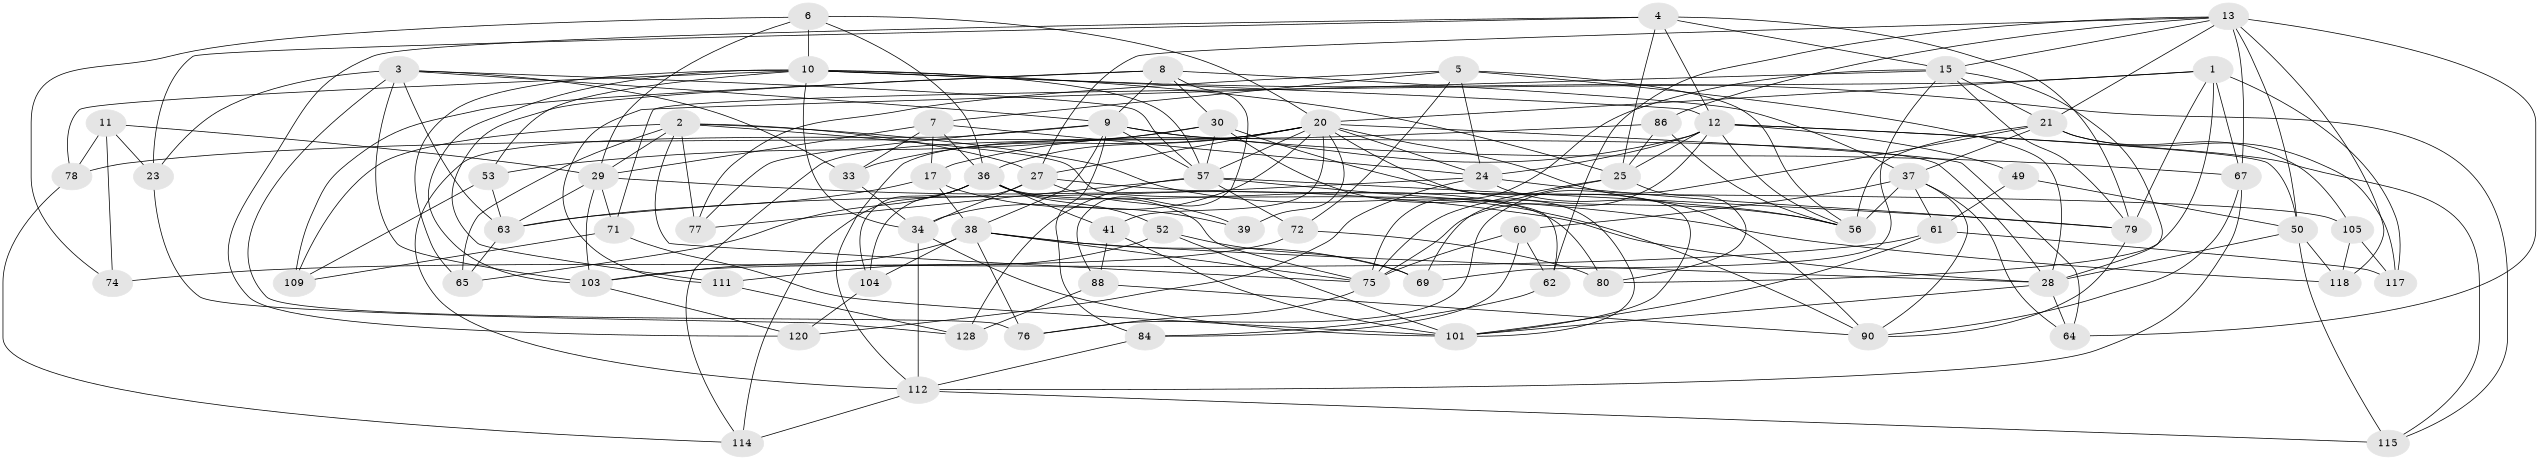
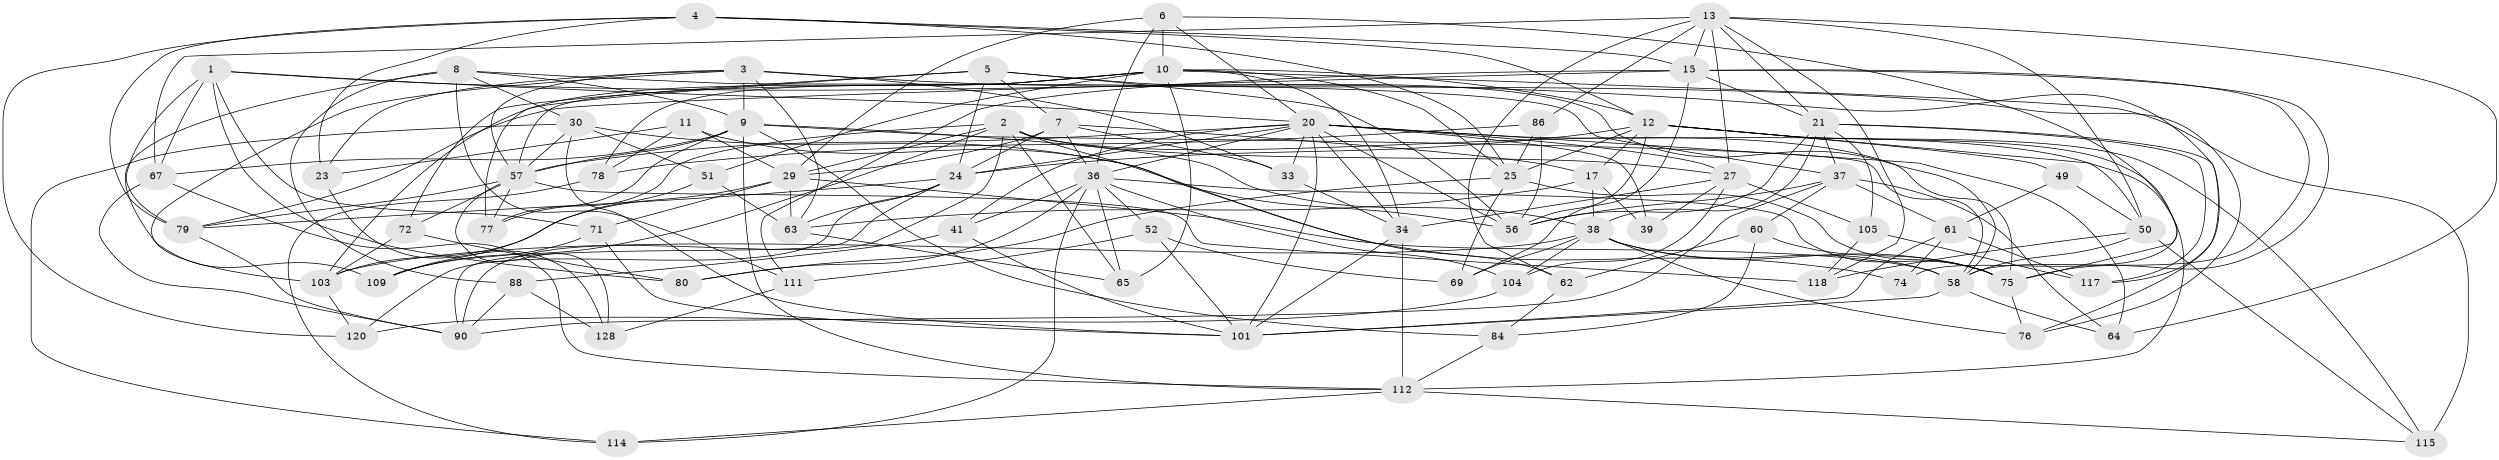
(489, 177) -> (708, 177)
none -> (1723, 211)
(2048, 283) -> (1954, 283)
